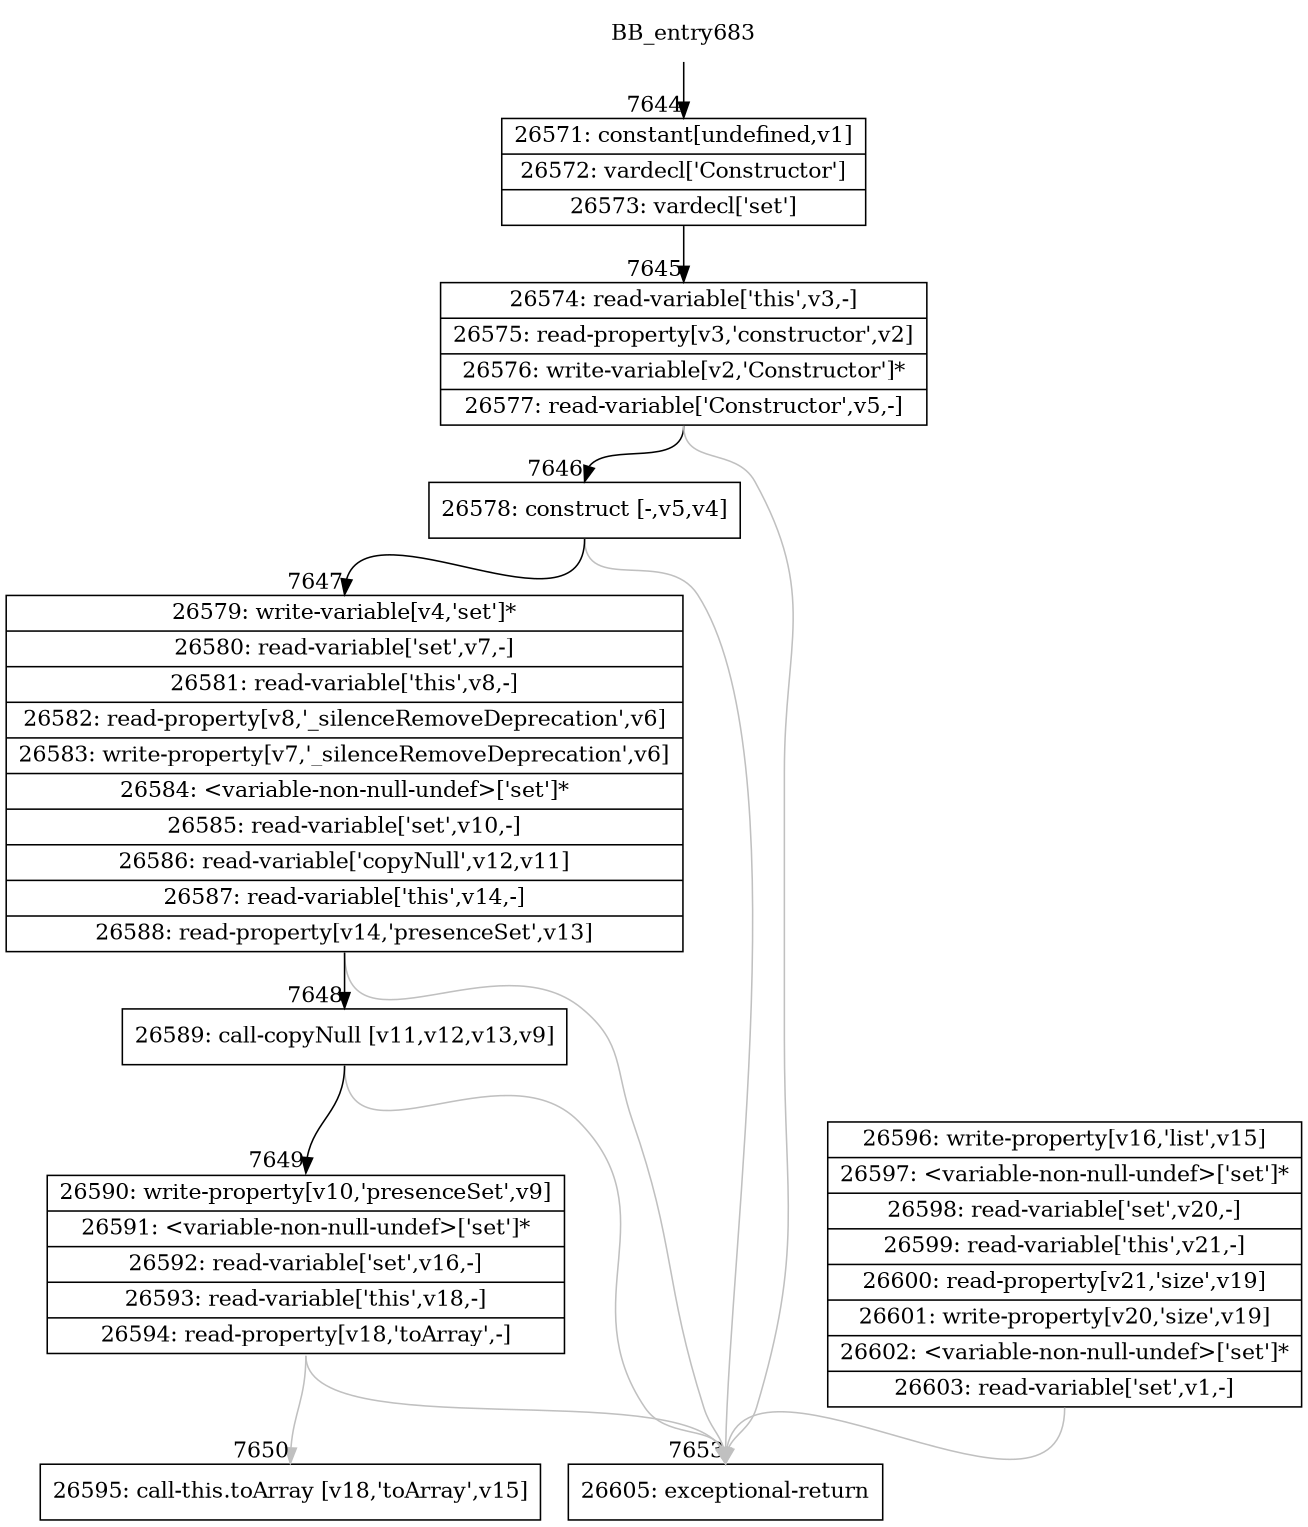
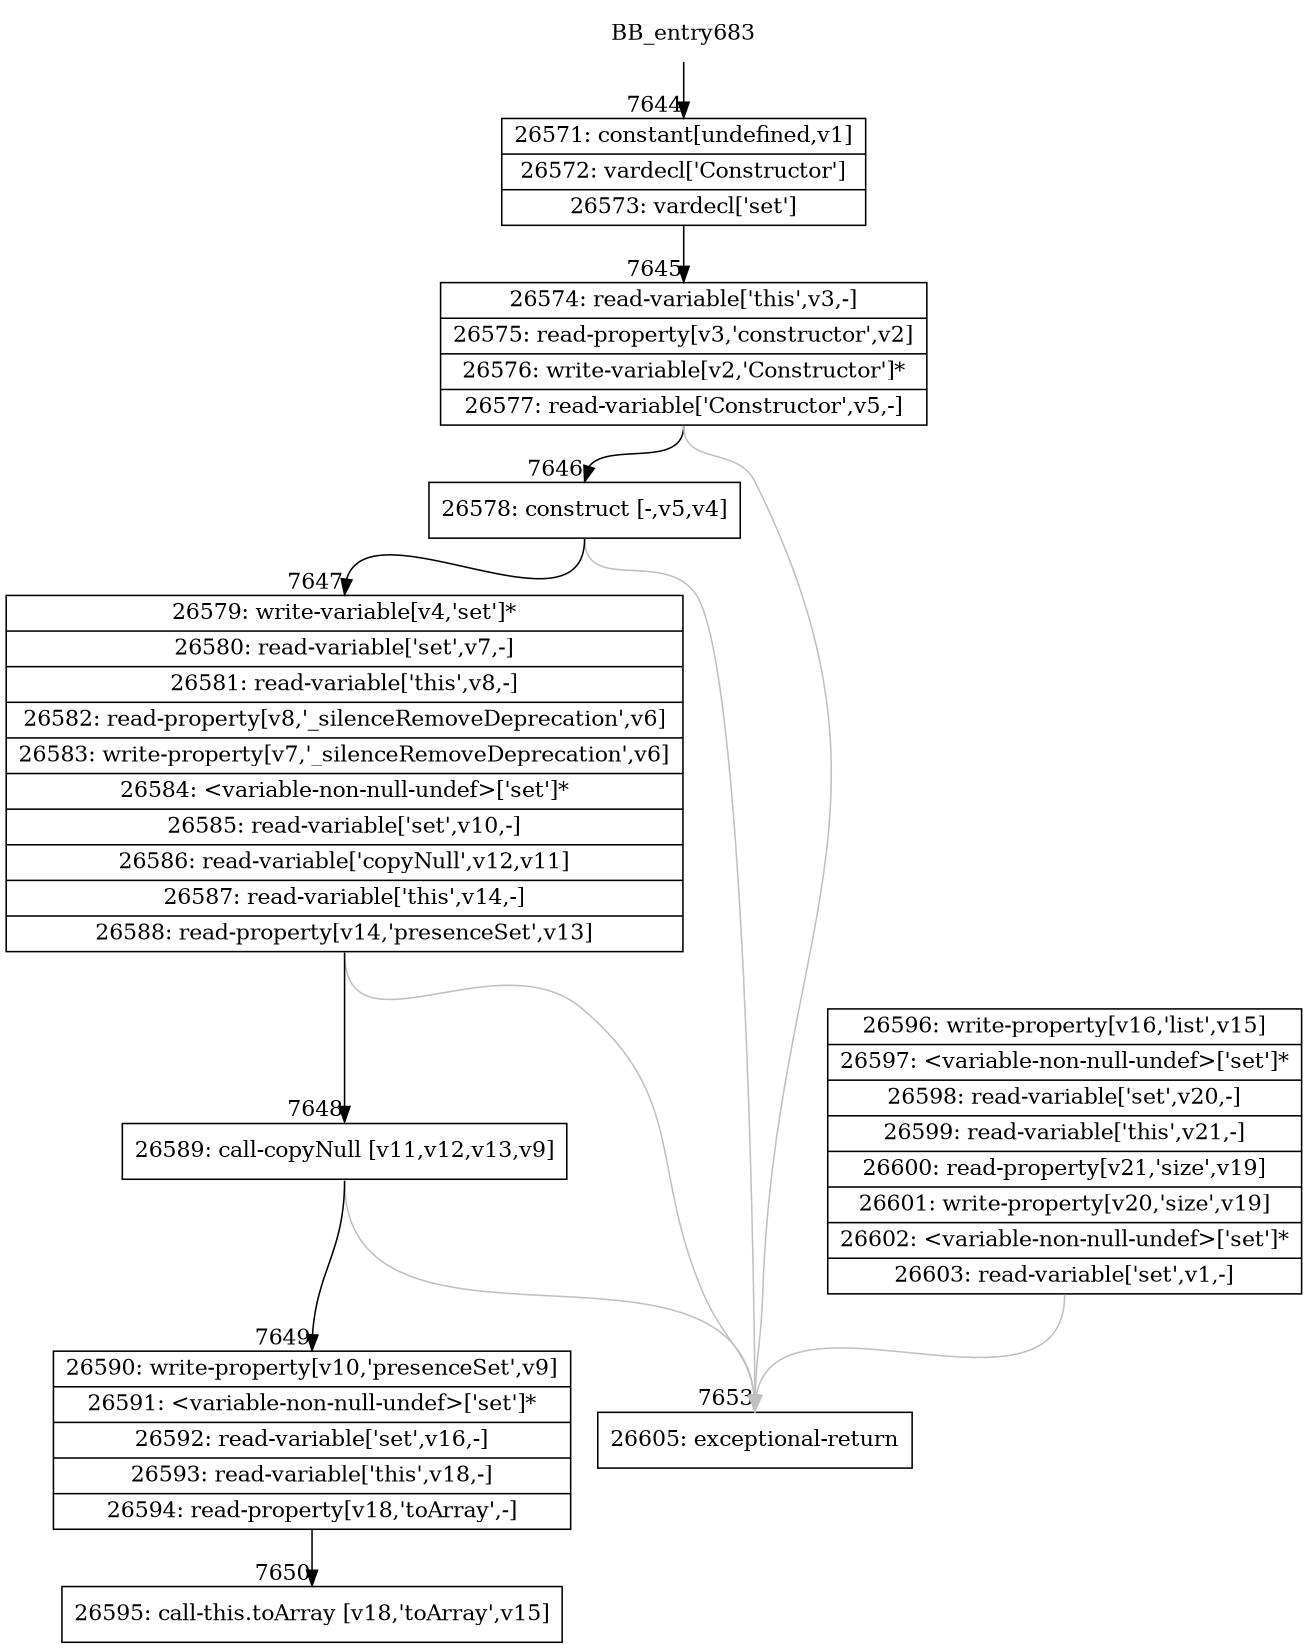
(300, 1402) -> (312, 1550)
(508, 1409) -> none
